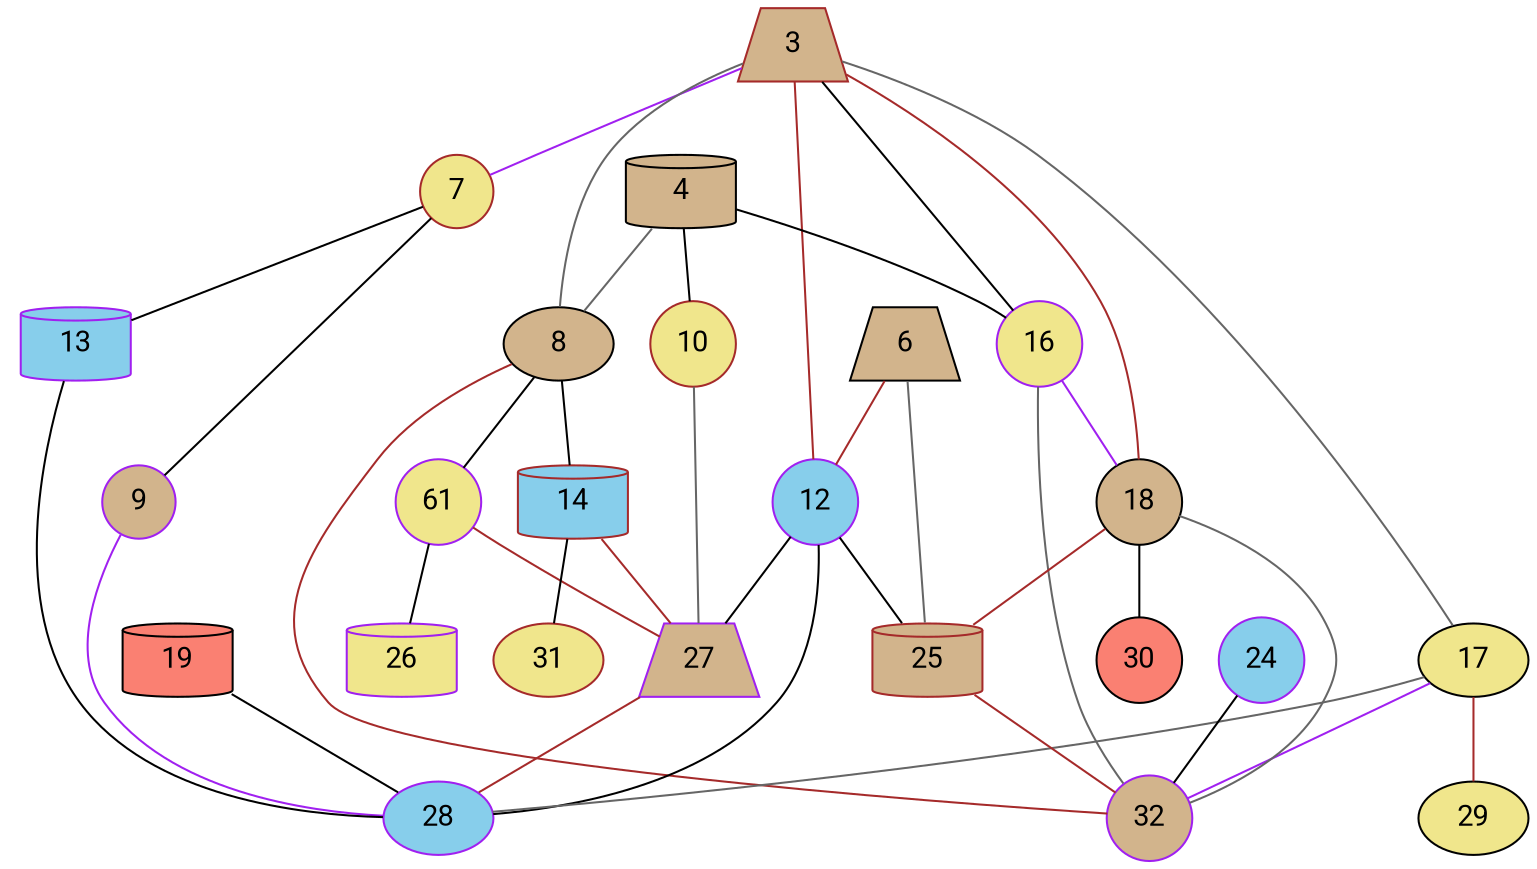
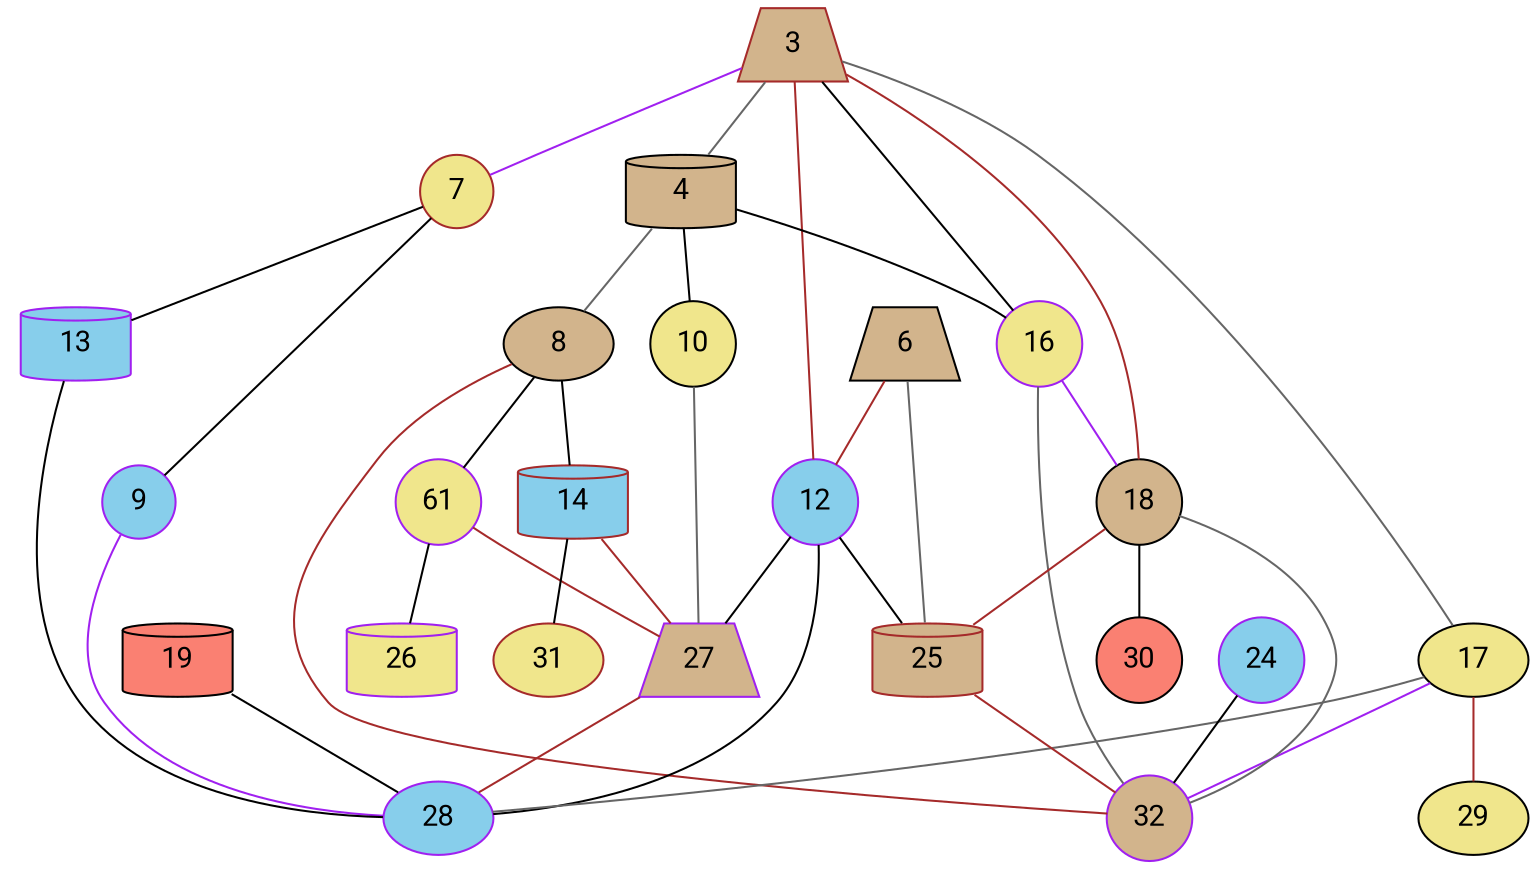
(609, 153) -> (737, 118)
(693, 344) -> (693, 344)
(139, 502) -> (139, 502)
